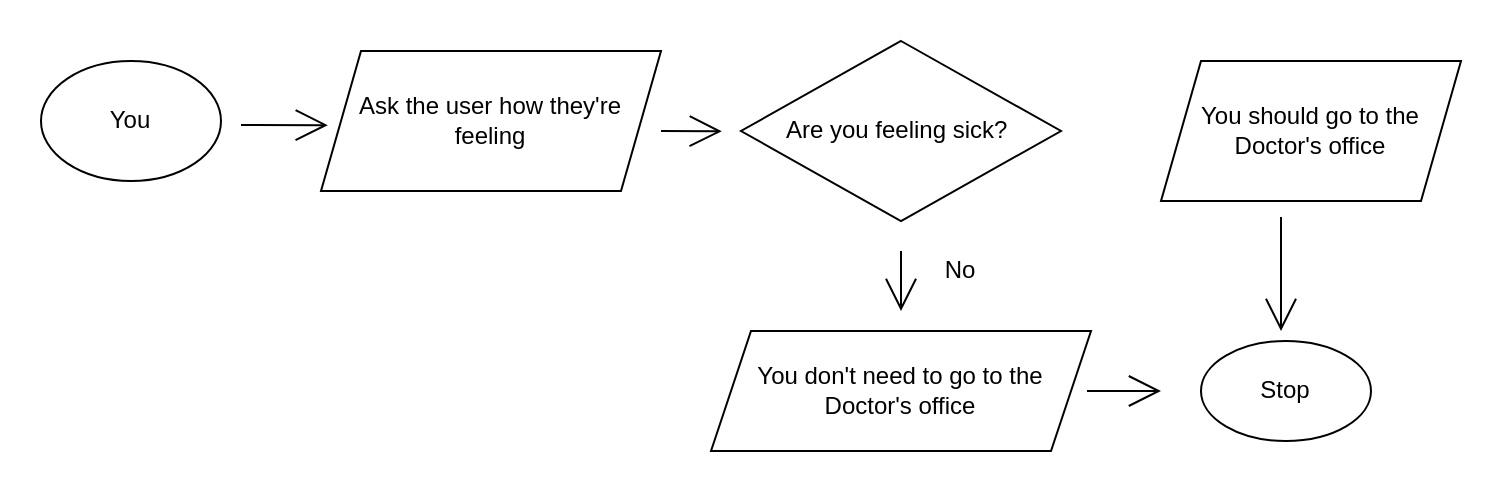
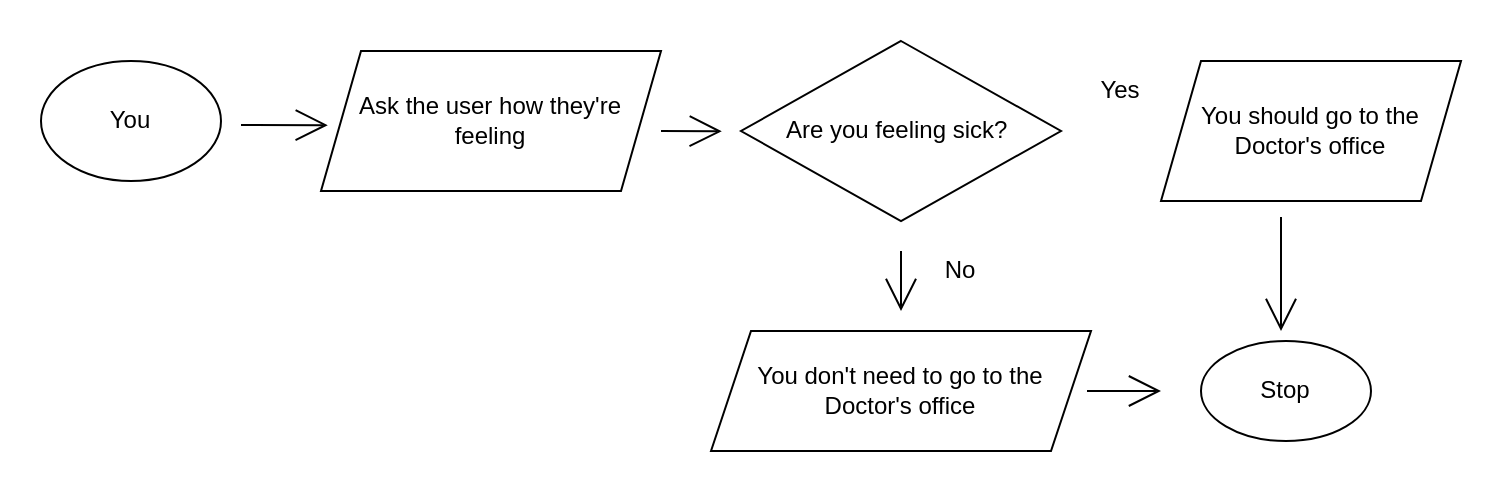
none -> (1121, 91)
